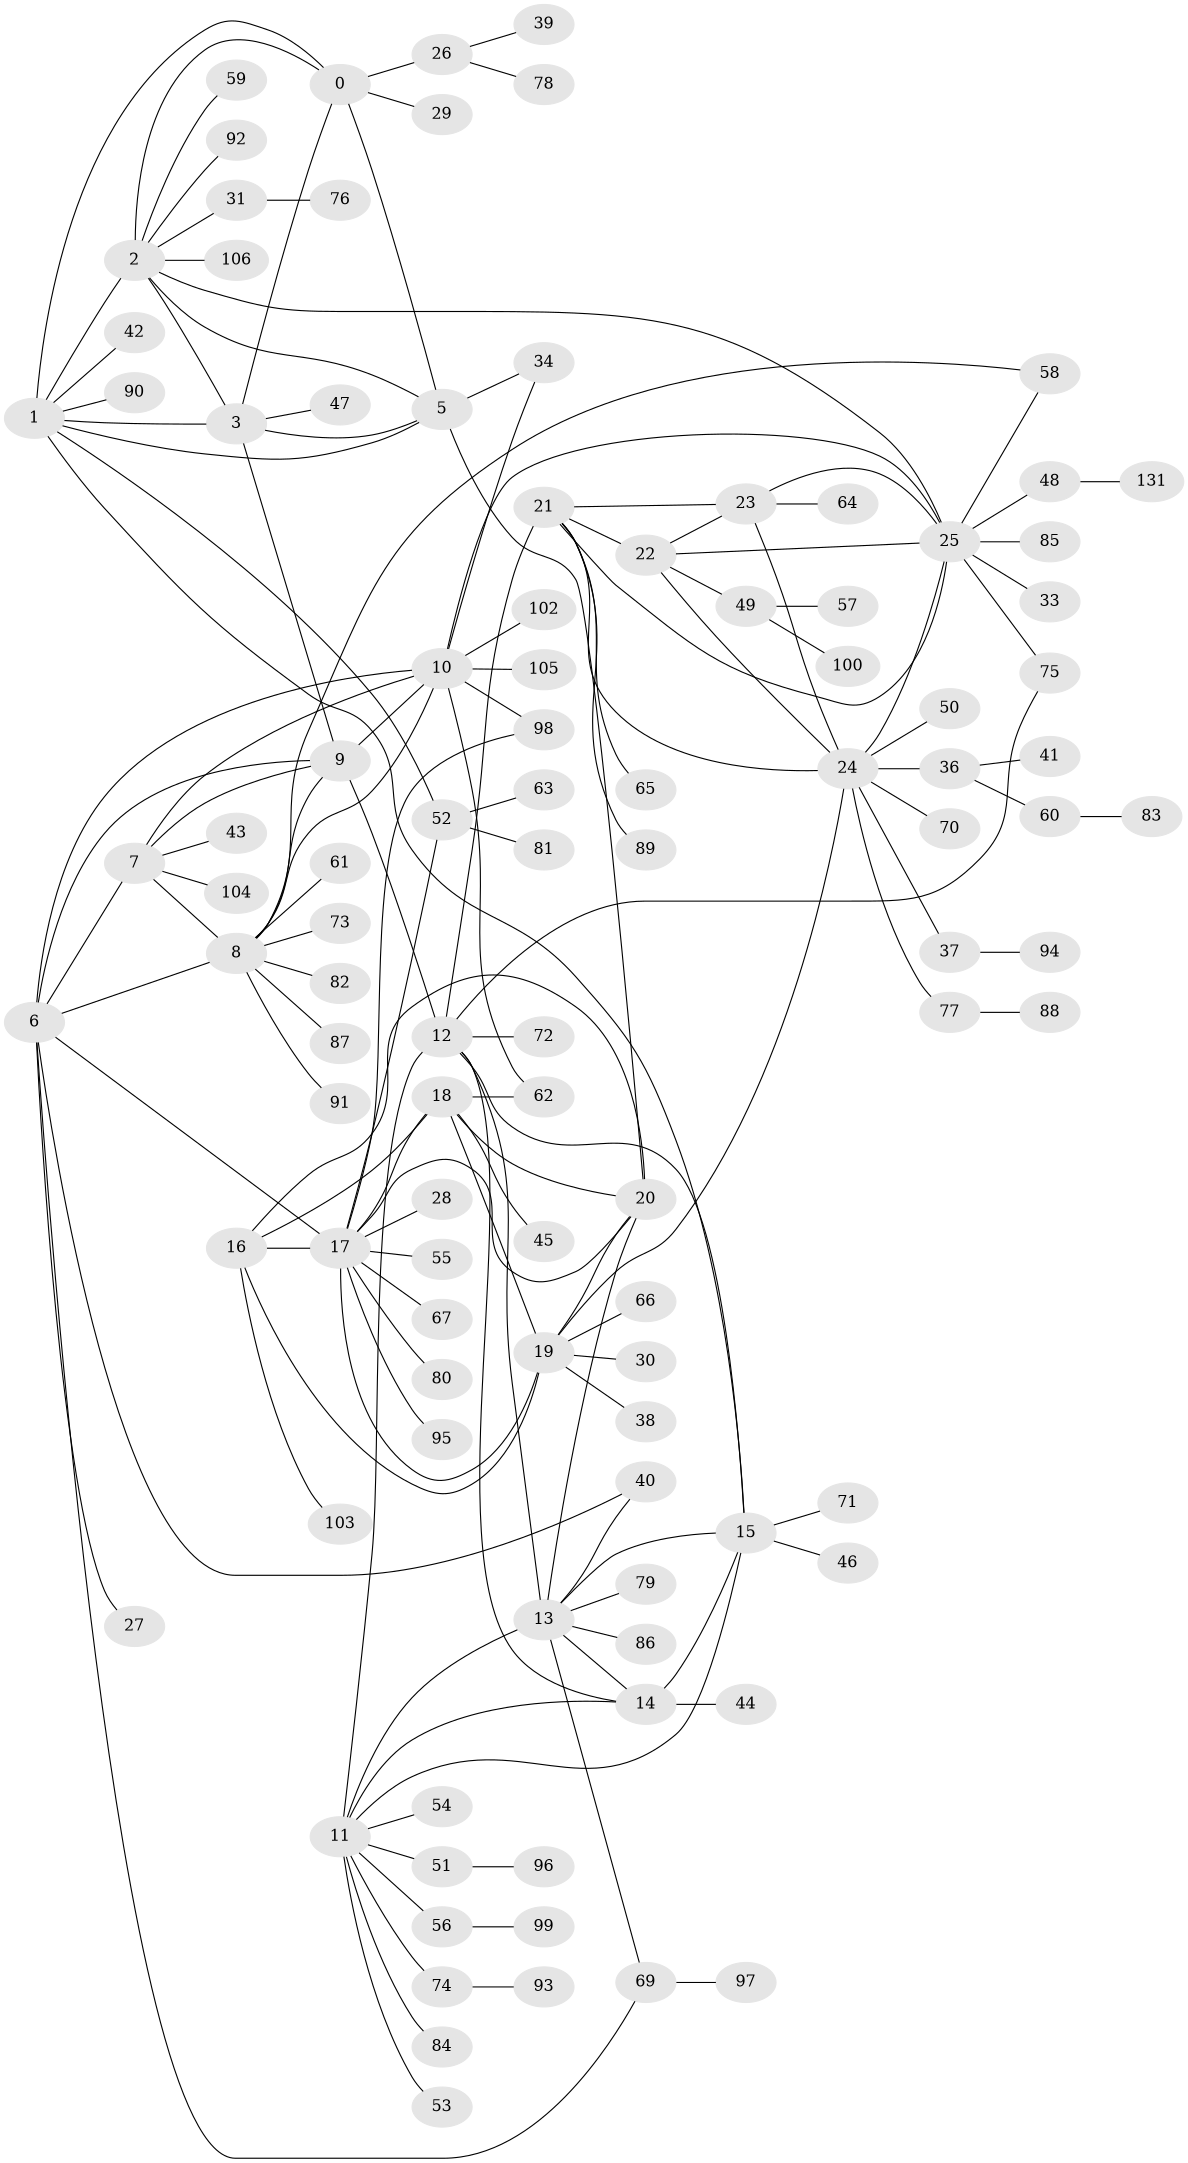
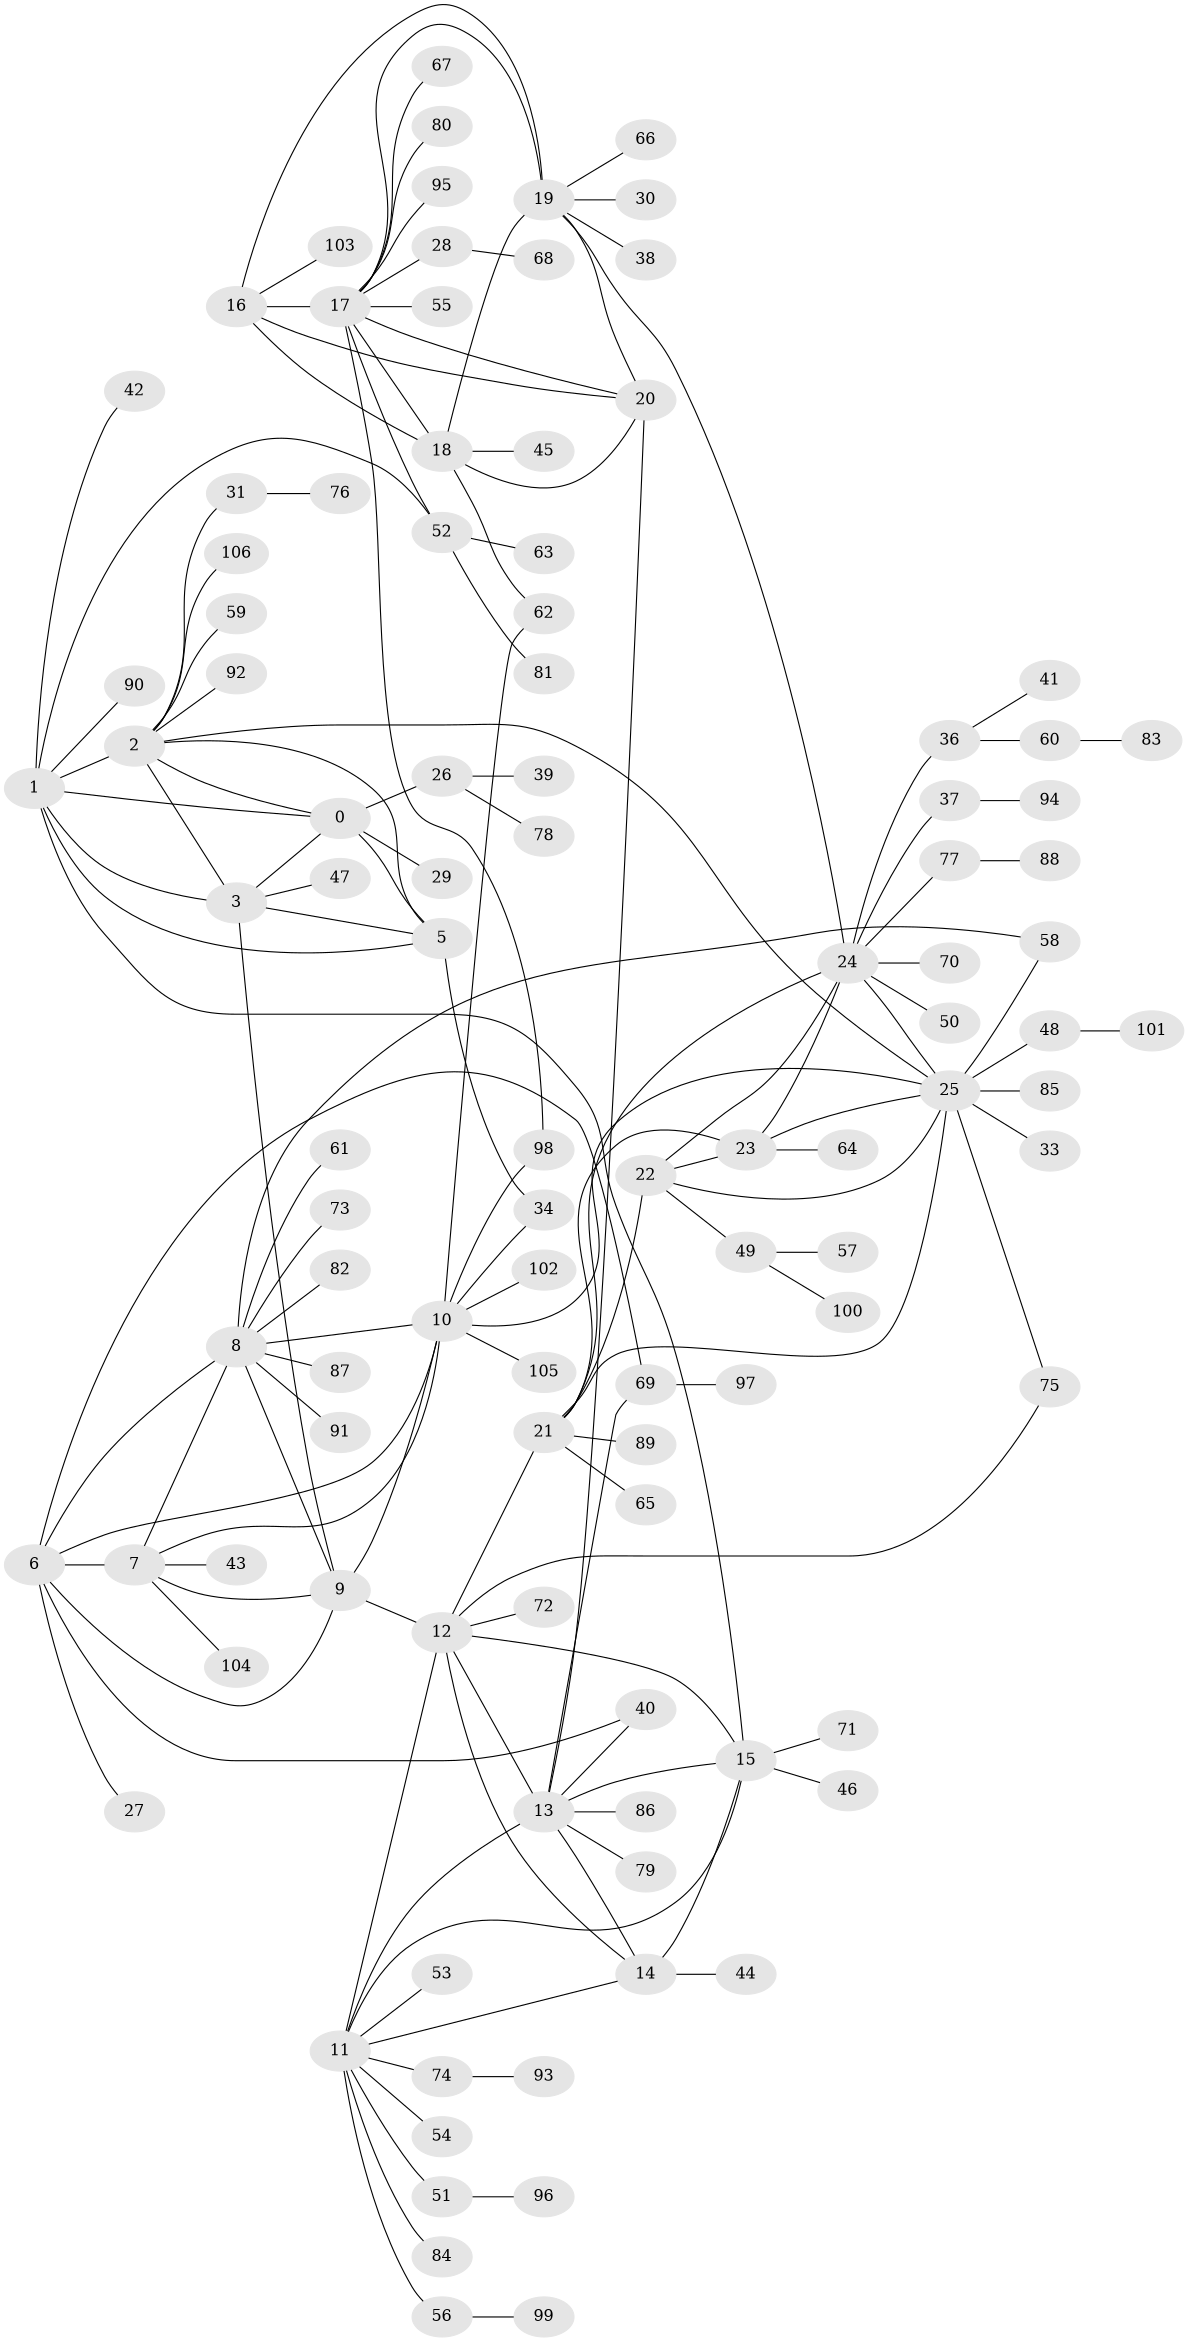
none -> (544, 260)
(1152, 482) -> (1152, 1031)
(611, 838) -> none
(187, 1135) -> none
